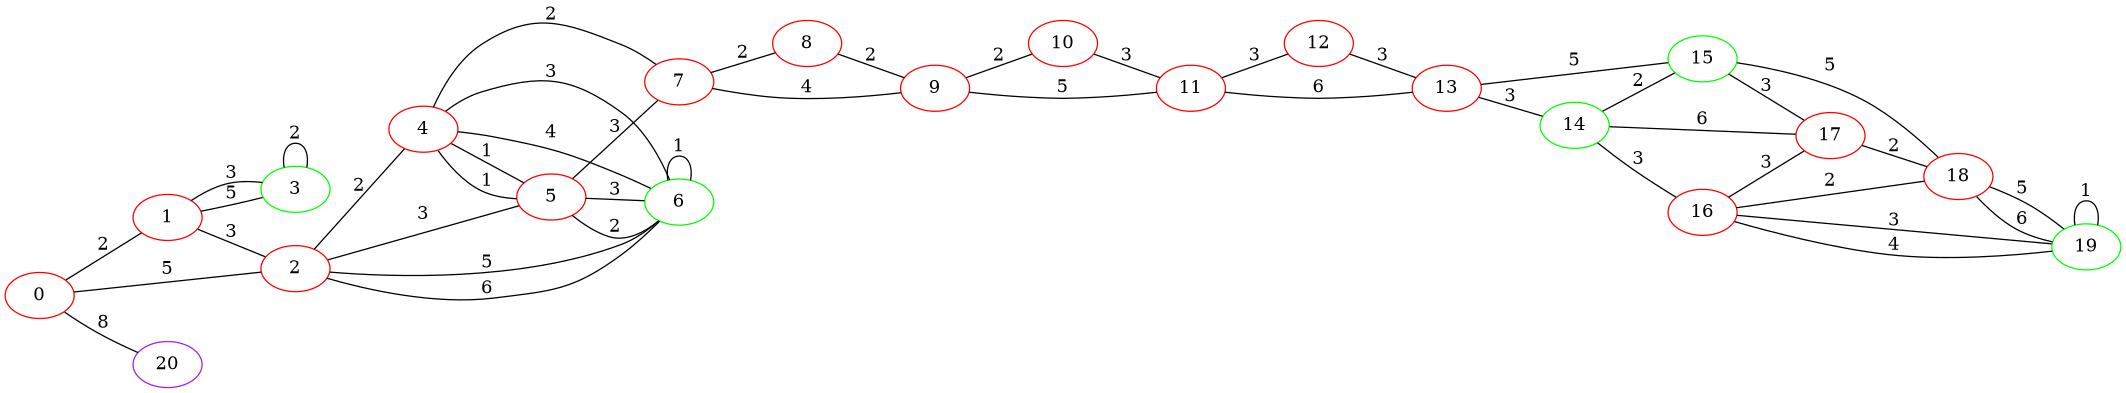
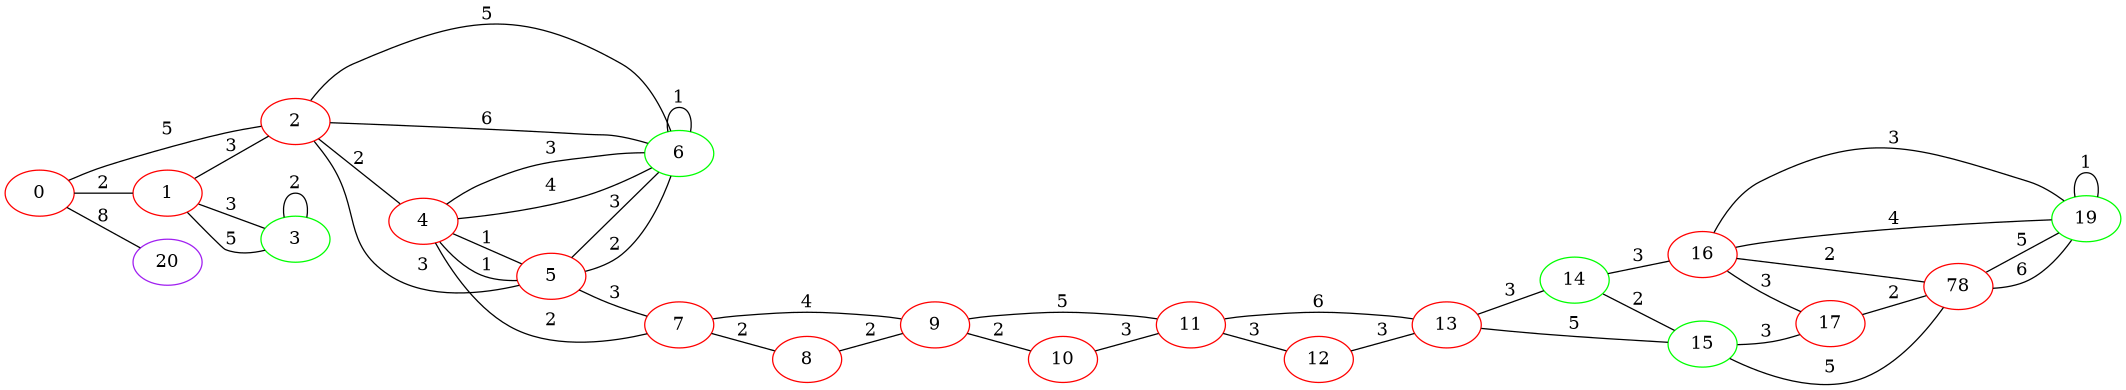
(1703, 130) -> none
(1958, 177) -> (1958, 287)
